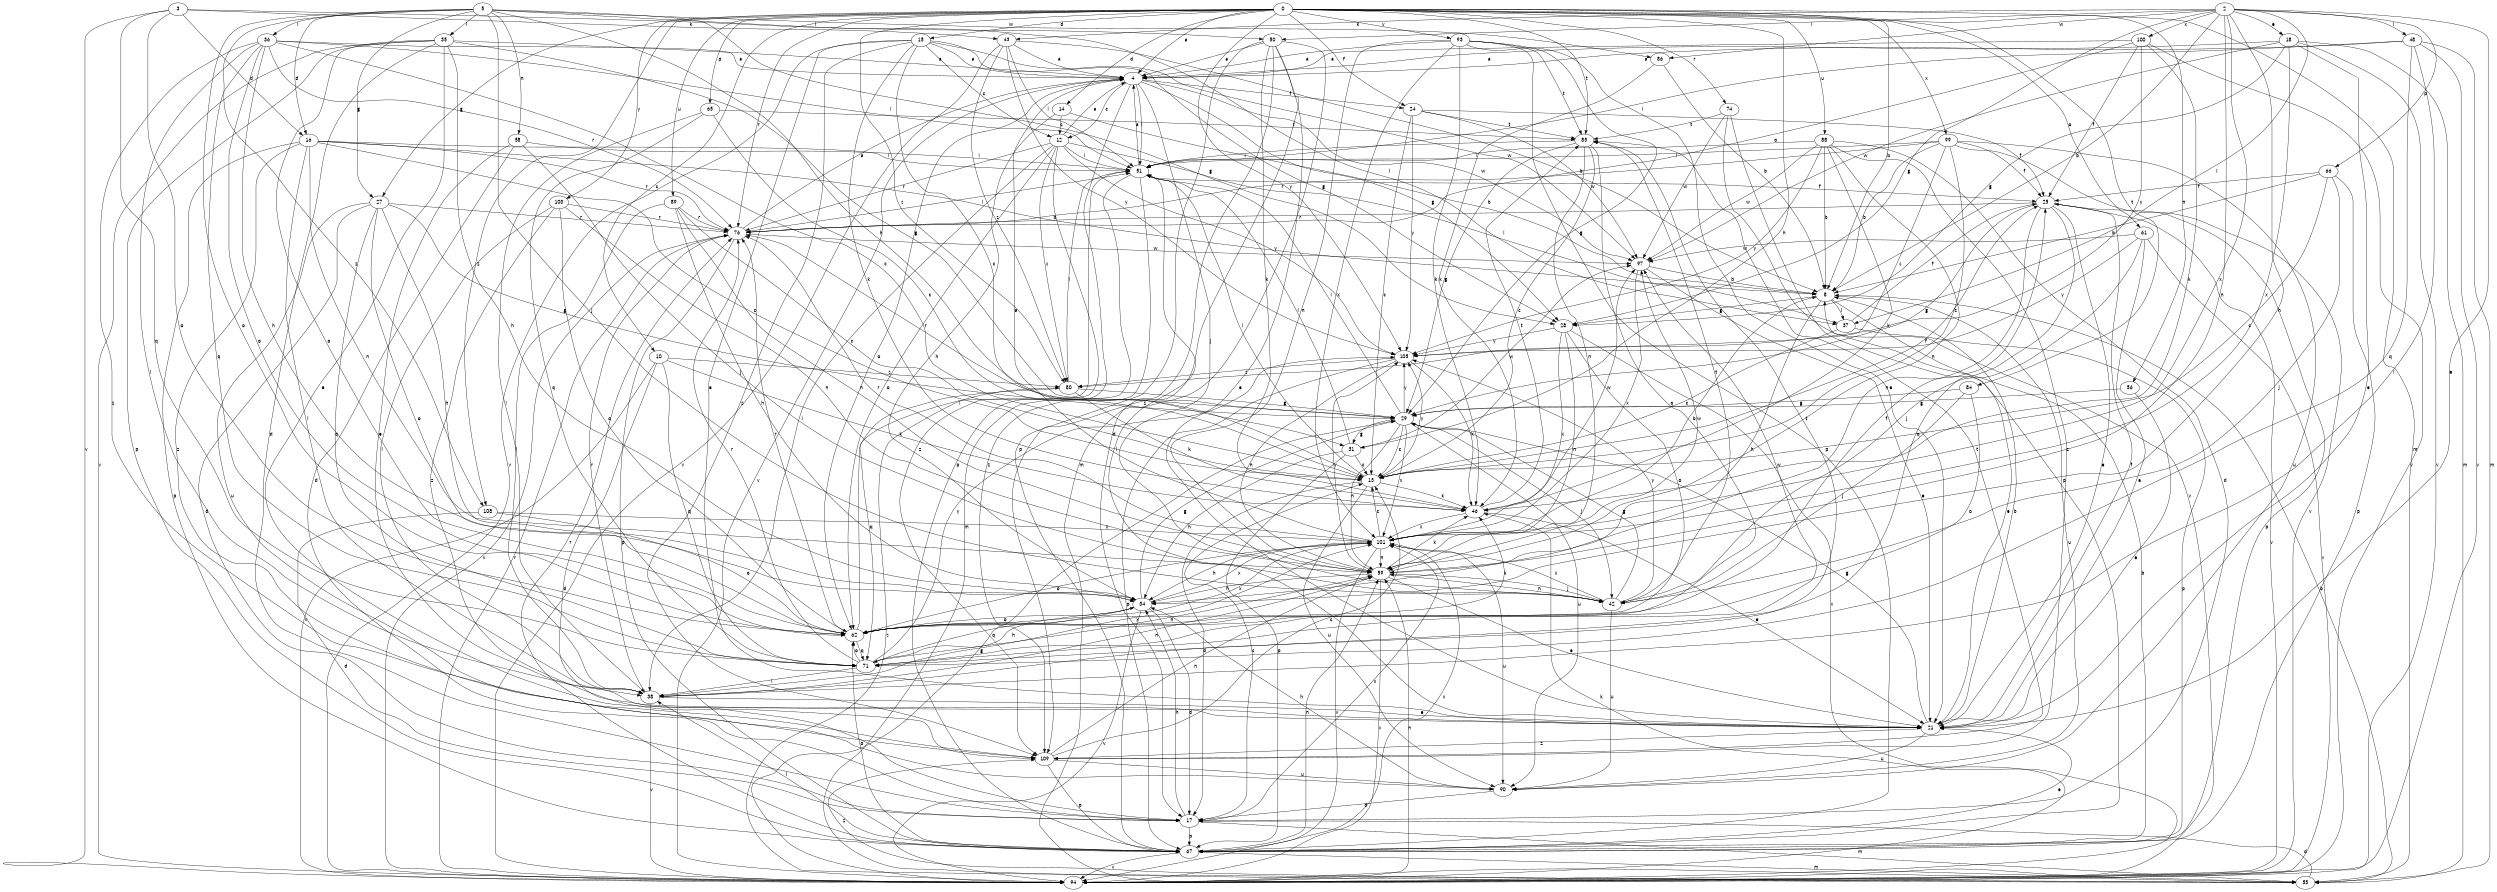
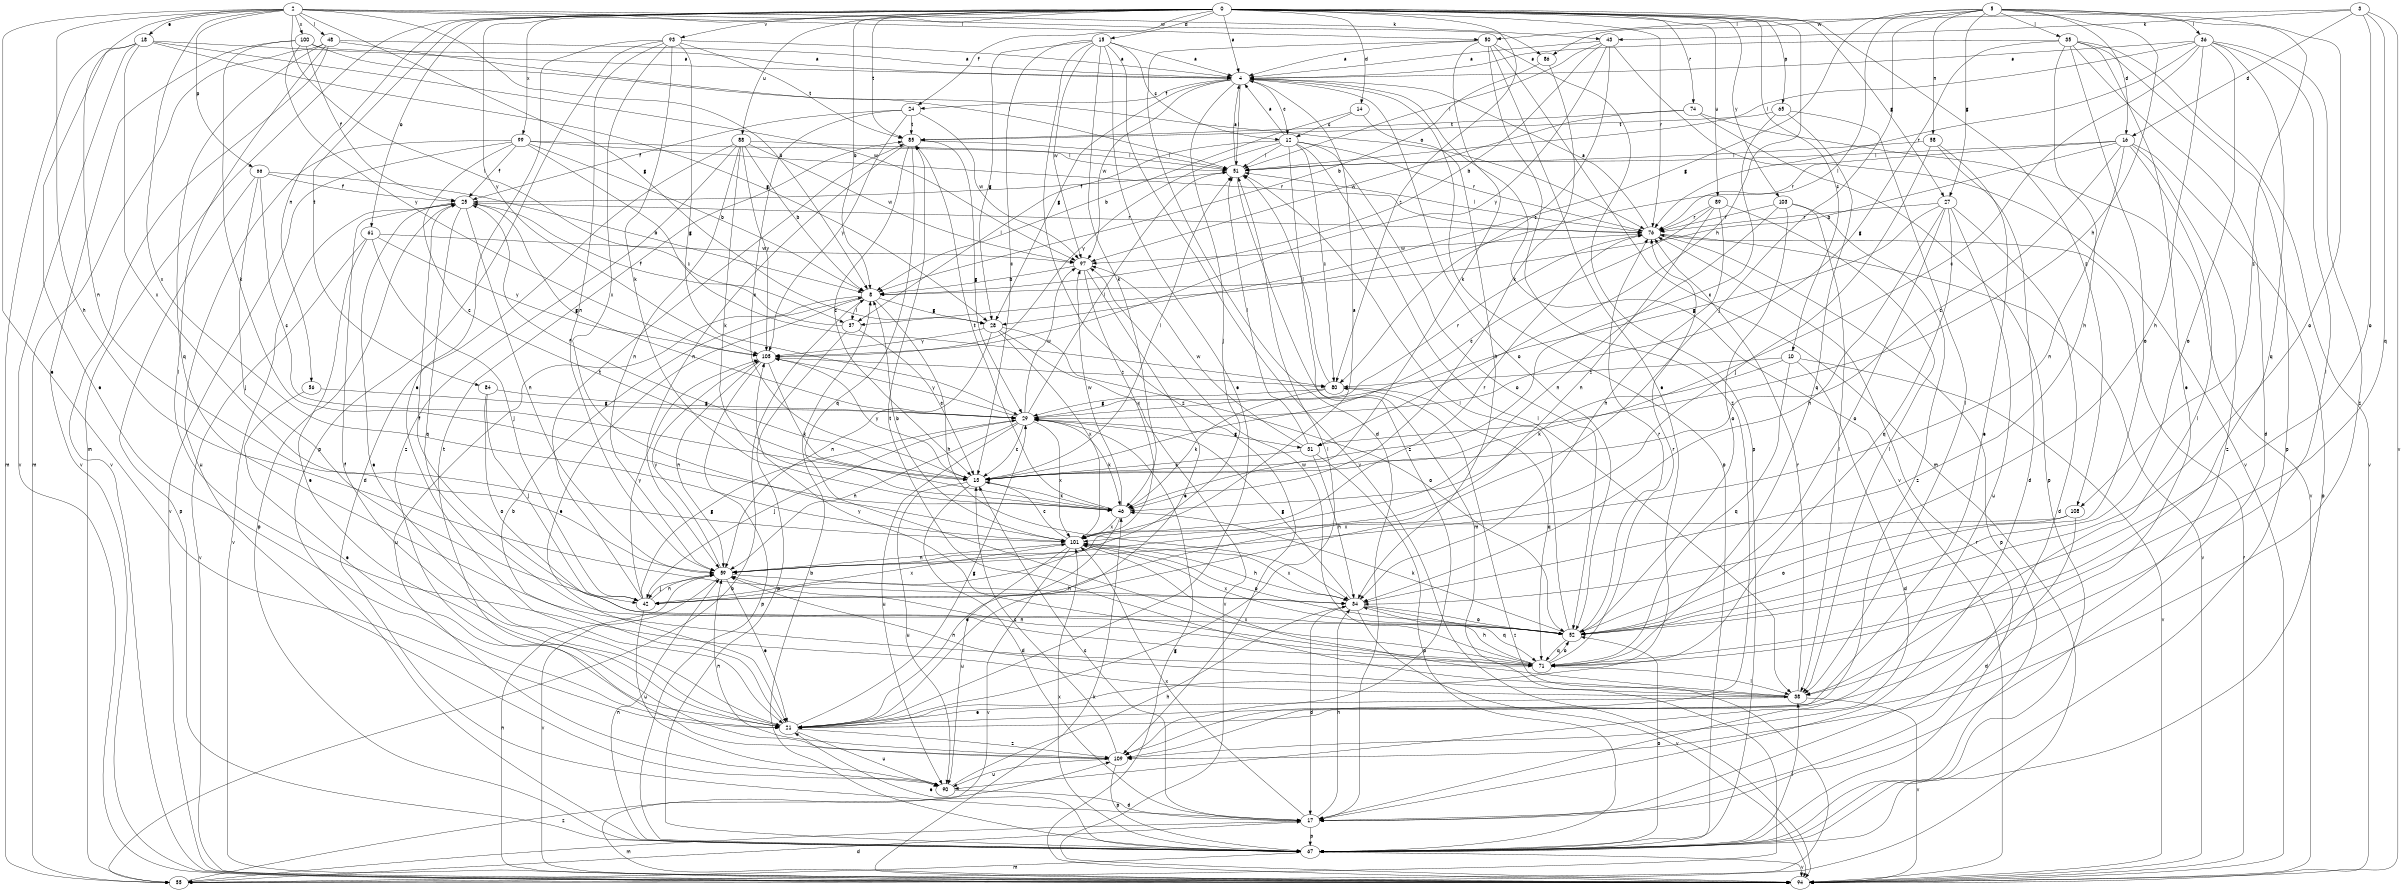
(1006, 428) -> none
(1637, 496) -> (1044, 344)
(1425, 542) -> (1086, 436)
(854, 635) -> (1572, 635)
